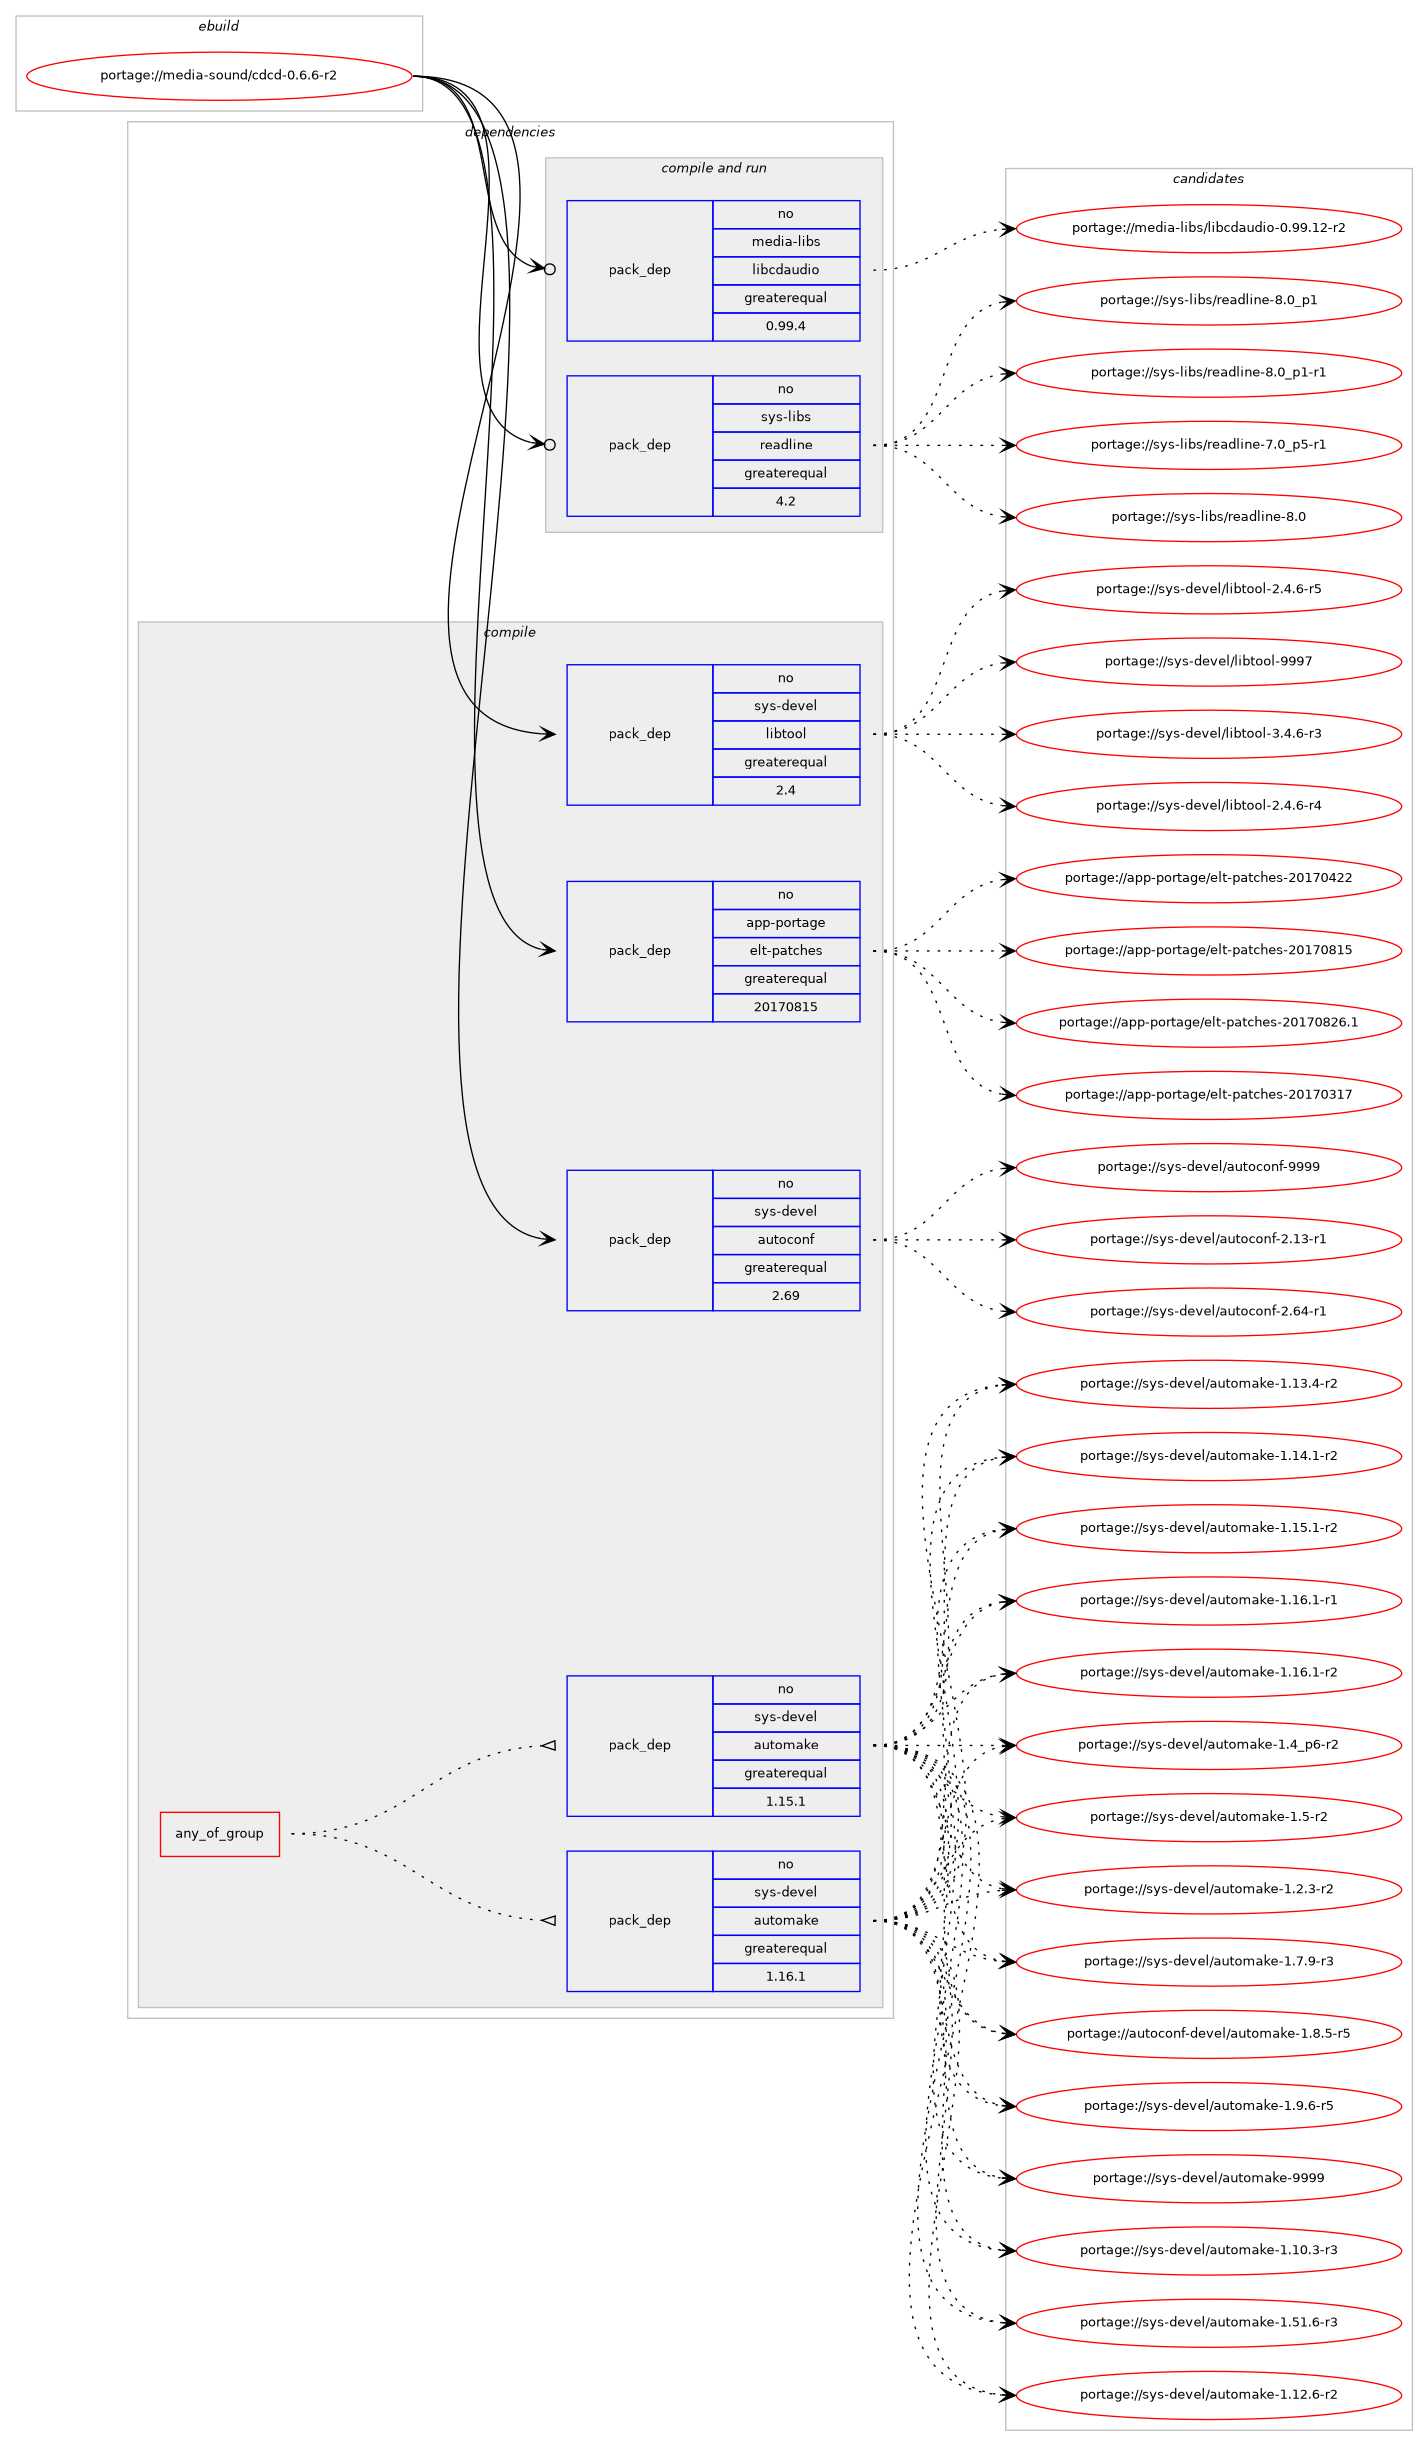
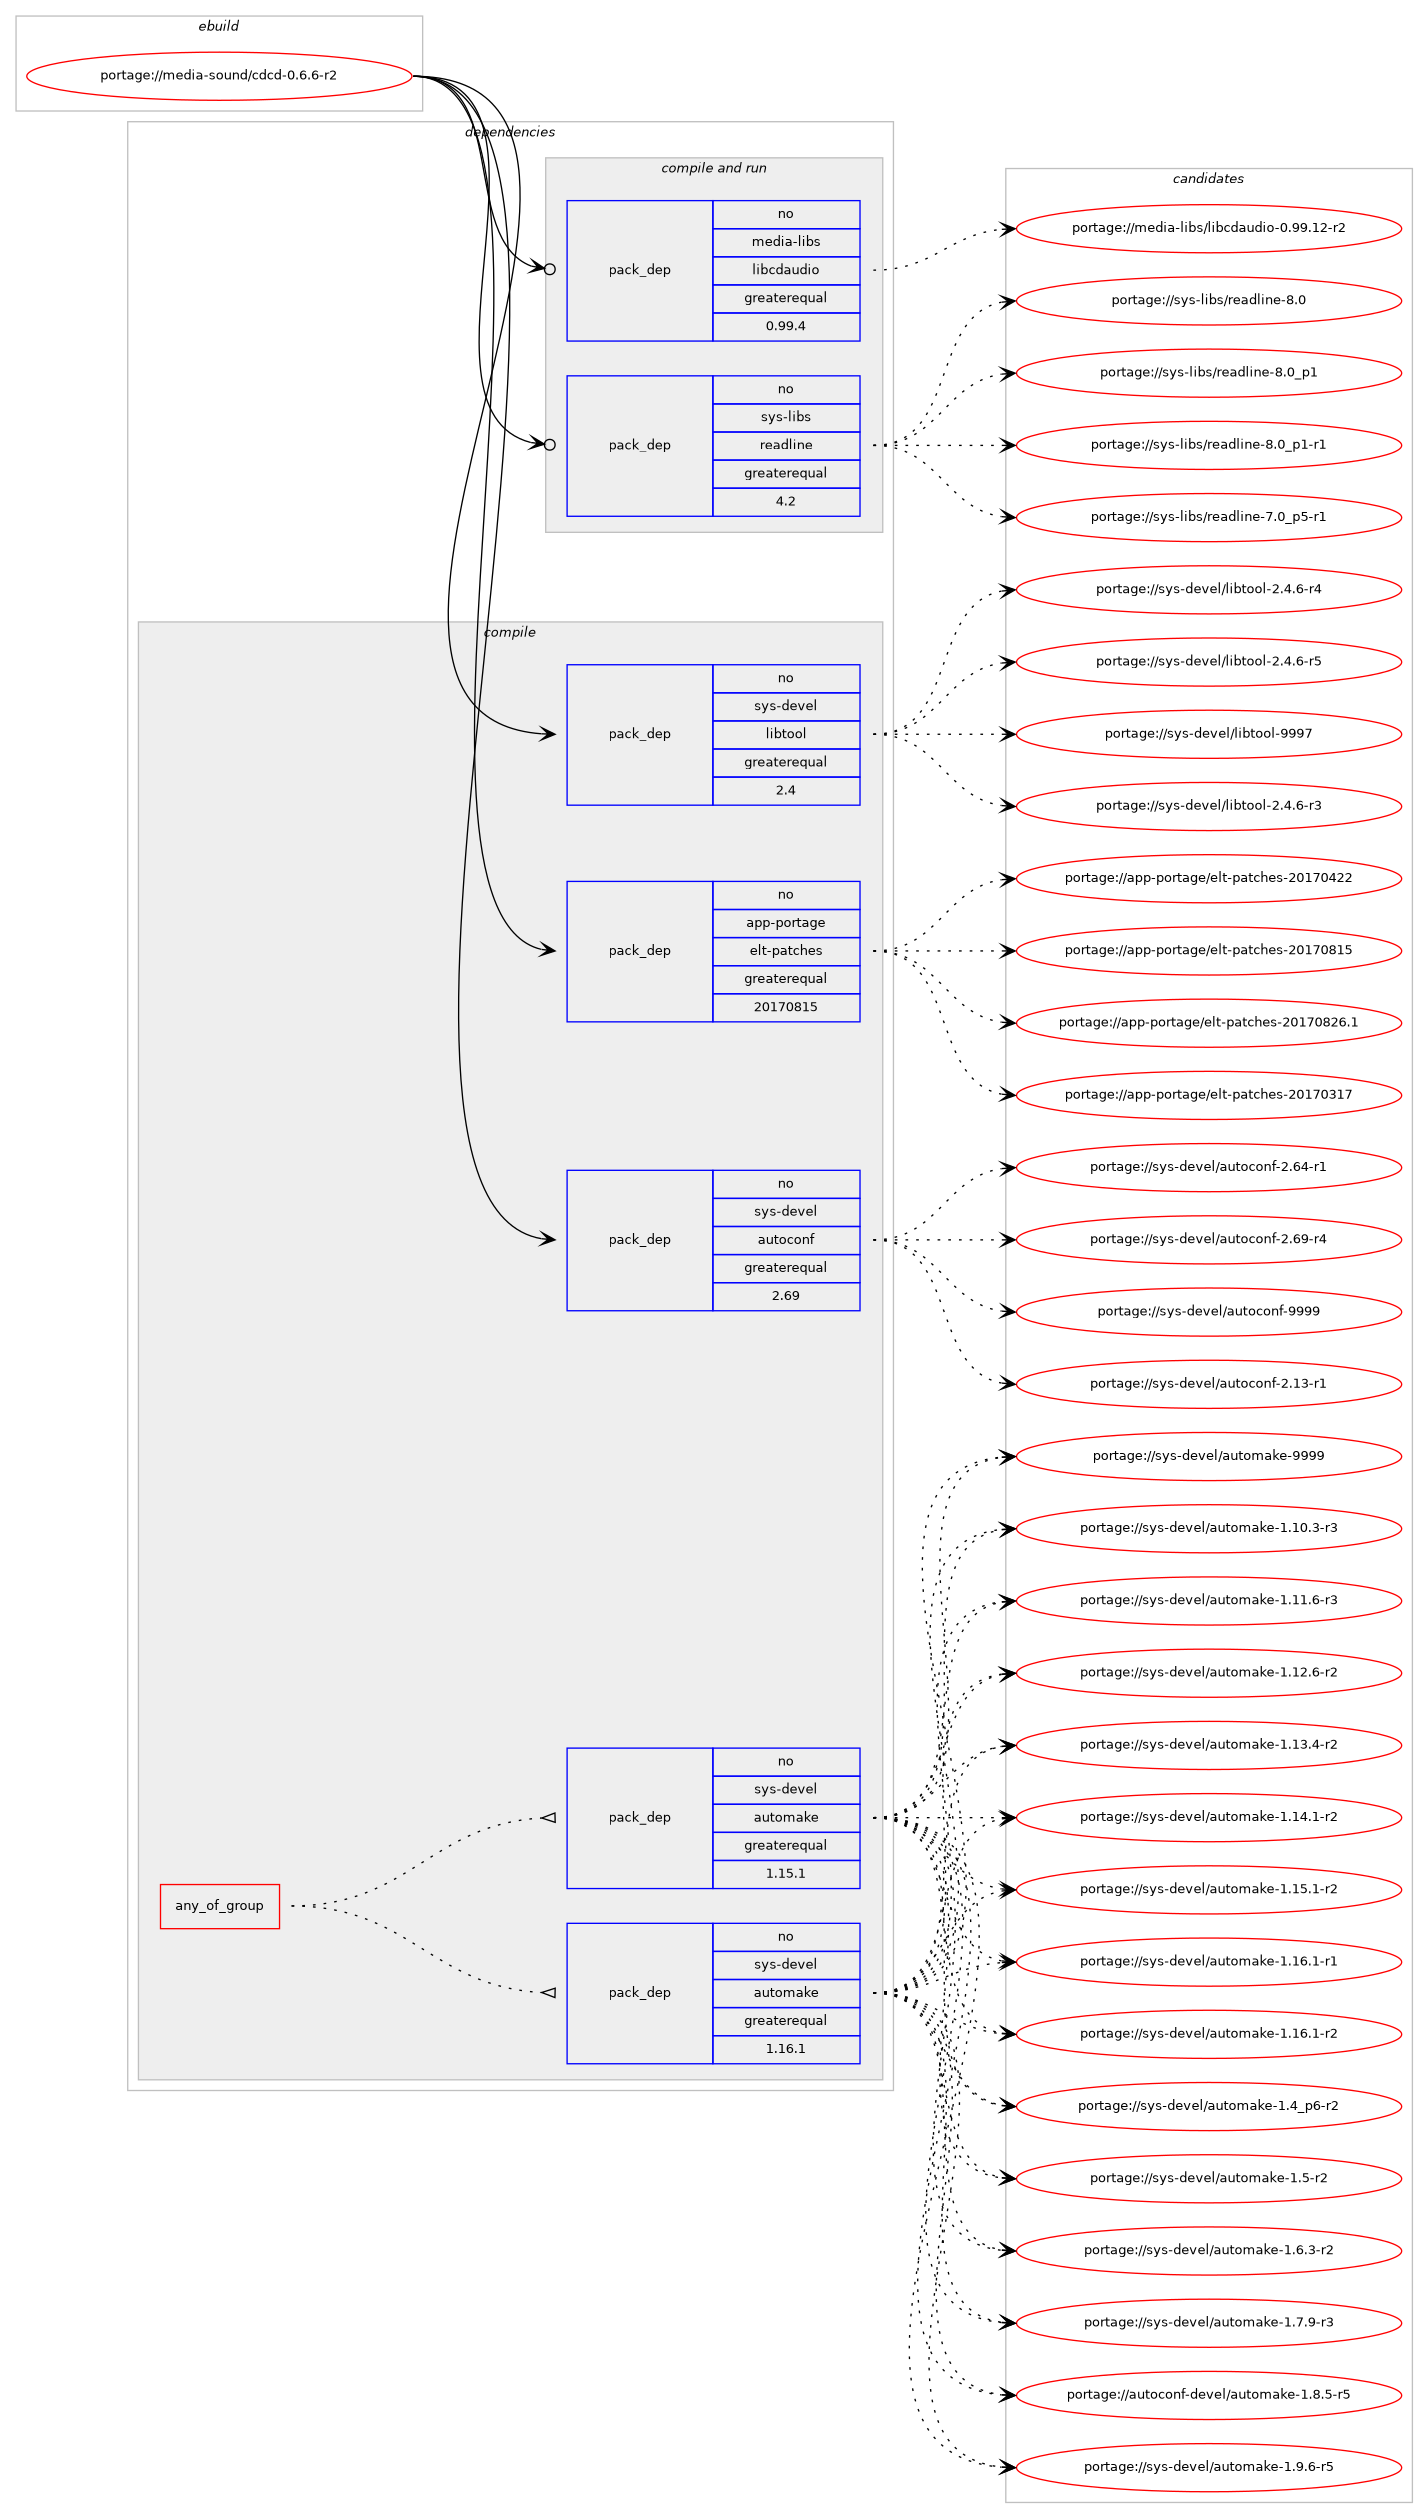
(1209, 734) -> (1209, 807)
none -> (1209, 1240)
(1209, 1890) -> (1209, 2251)
(1209, 2323) -> (1209, 1601)
